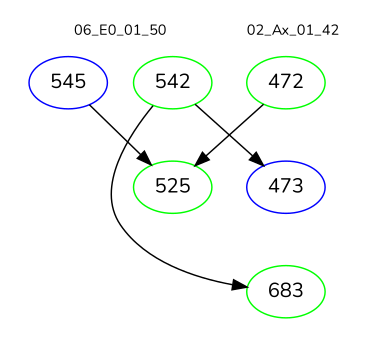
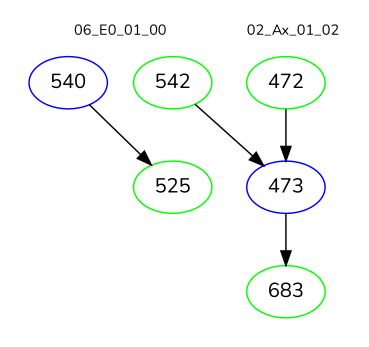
(120, 31) -> (120, 31)
(293, 31) -> (293, 31)
(68, 83) -> (68, 83)
(245, 121) -> (286, 128)
(114, 212) -> (286, 232)
